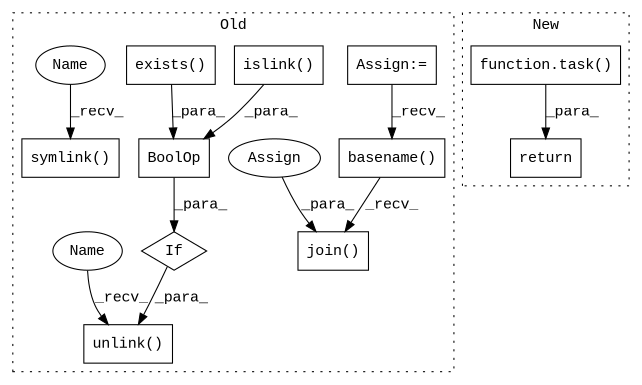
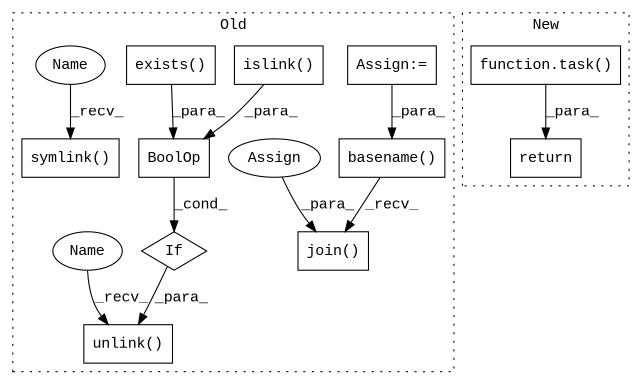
(419, 112) -> (419, 112)
(201, 205) -> (201, 205)
